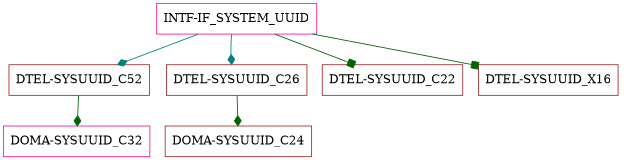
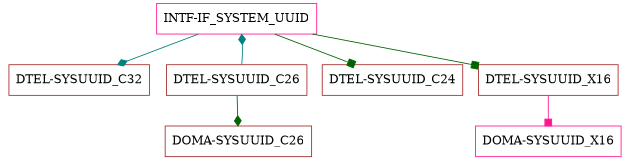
(231, 44) -> (242, 55)
(79, 80) -> (79, 80)
(392, 80) -> (392, 80)
(77, 141) -> none
(238, 141) -> (238, 141)
none -> (548, 141)
